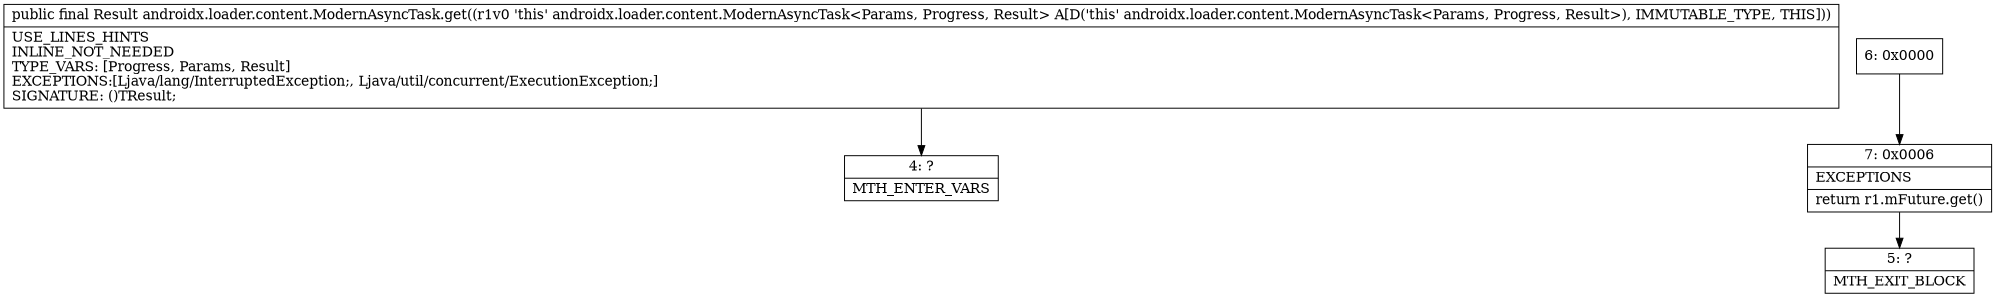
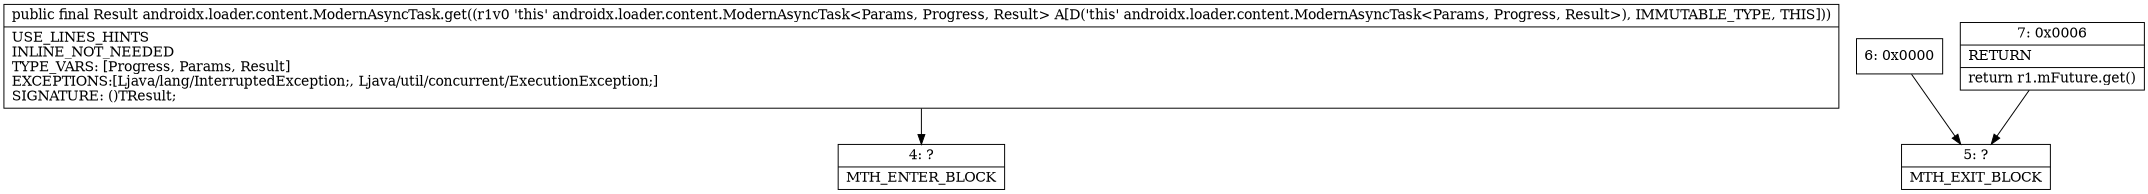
(1900, 104) -> (1933, 105)
(1864, 178) -> (2000, 56)
(921, 189) -> (921, 178)
